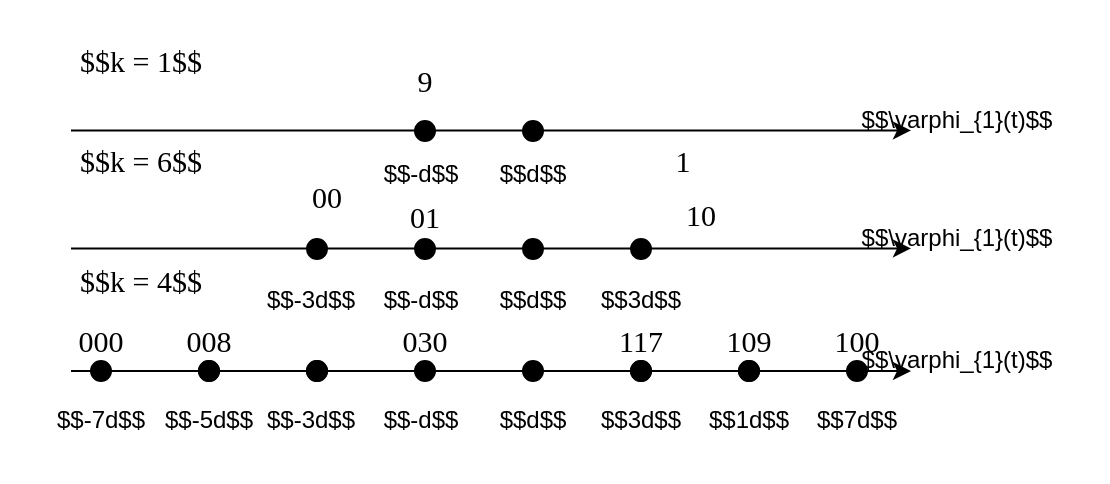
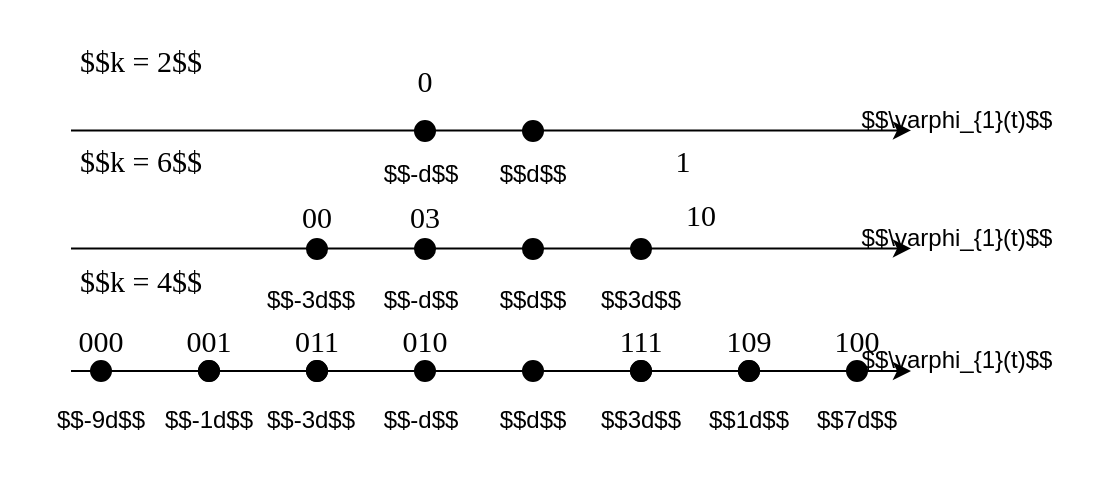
(142, 61) -> (142, 61)
(426, 81) -> (426, 81)
(327, 197) -> (317, 217)
(426, 217) -> (426, 217)
(210, 341) -> (210, 341)
none -> (317, 341)
(426, 341) -> (426, 341)
(642, 341) -> (642, 341)
(102, 421) -> (102, 421)
(210, 421) -> (210, 421)
